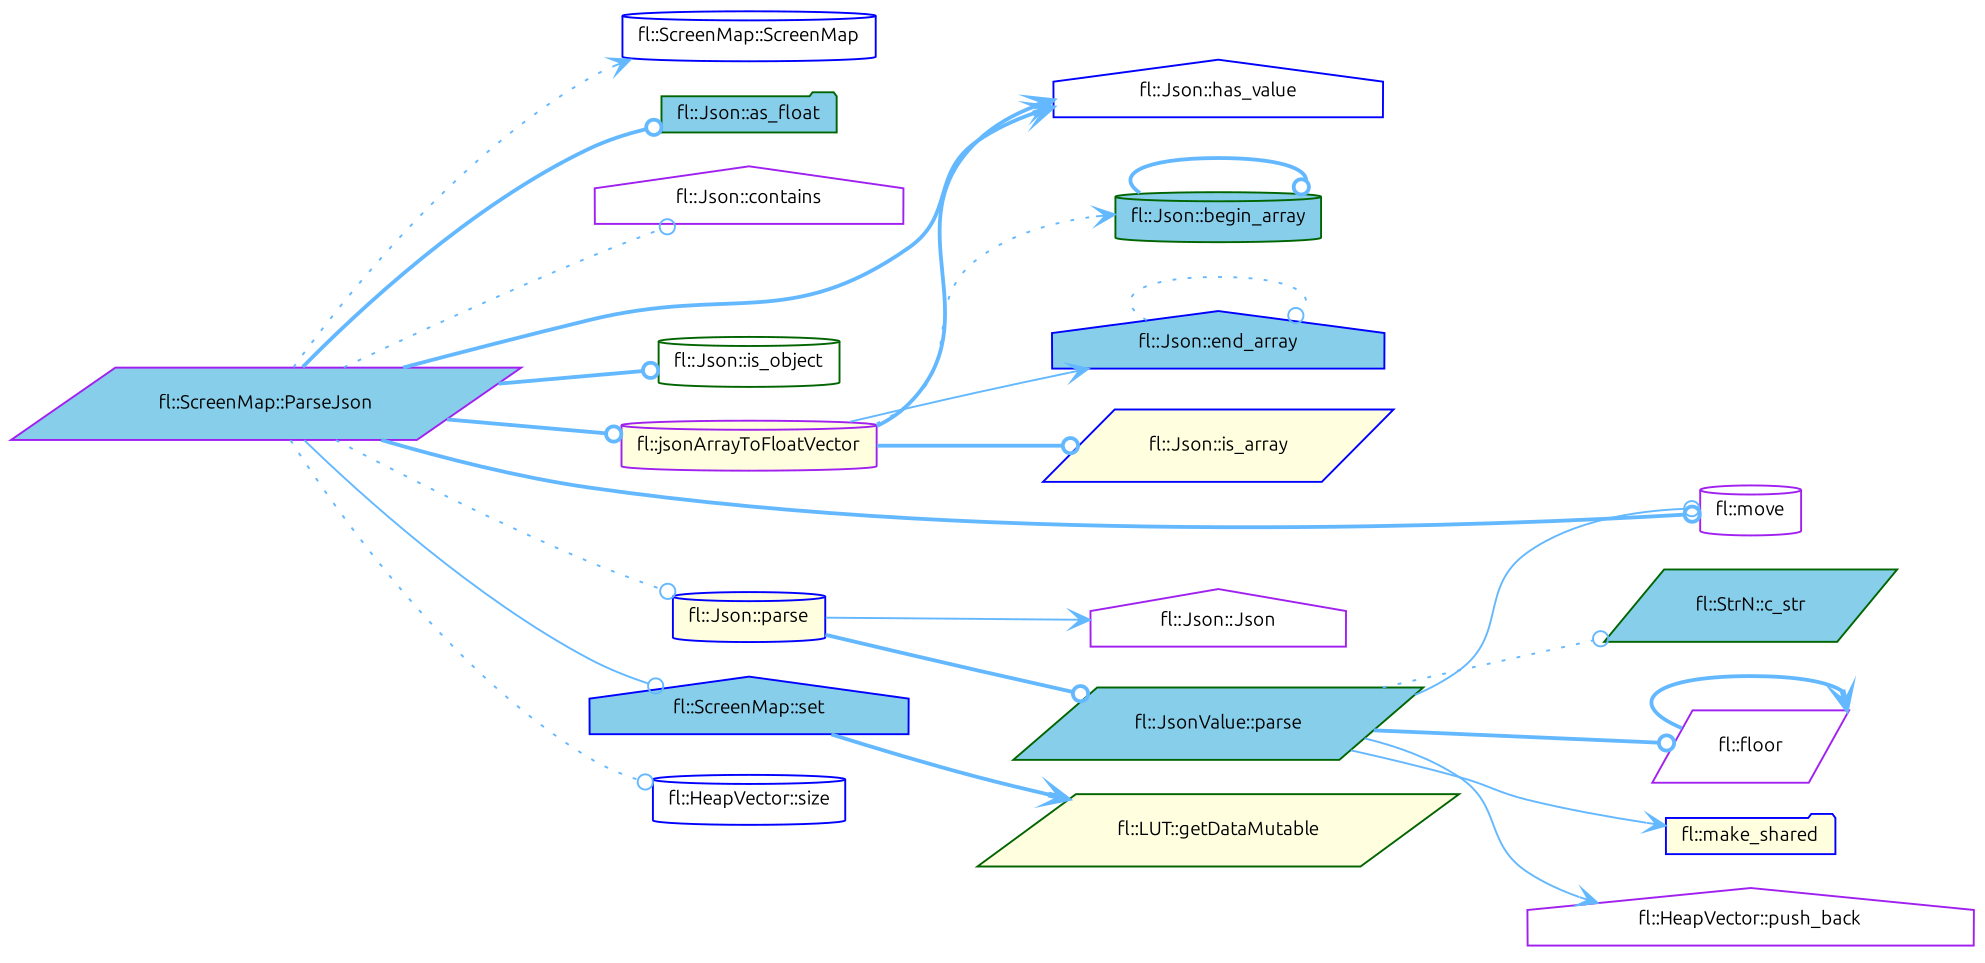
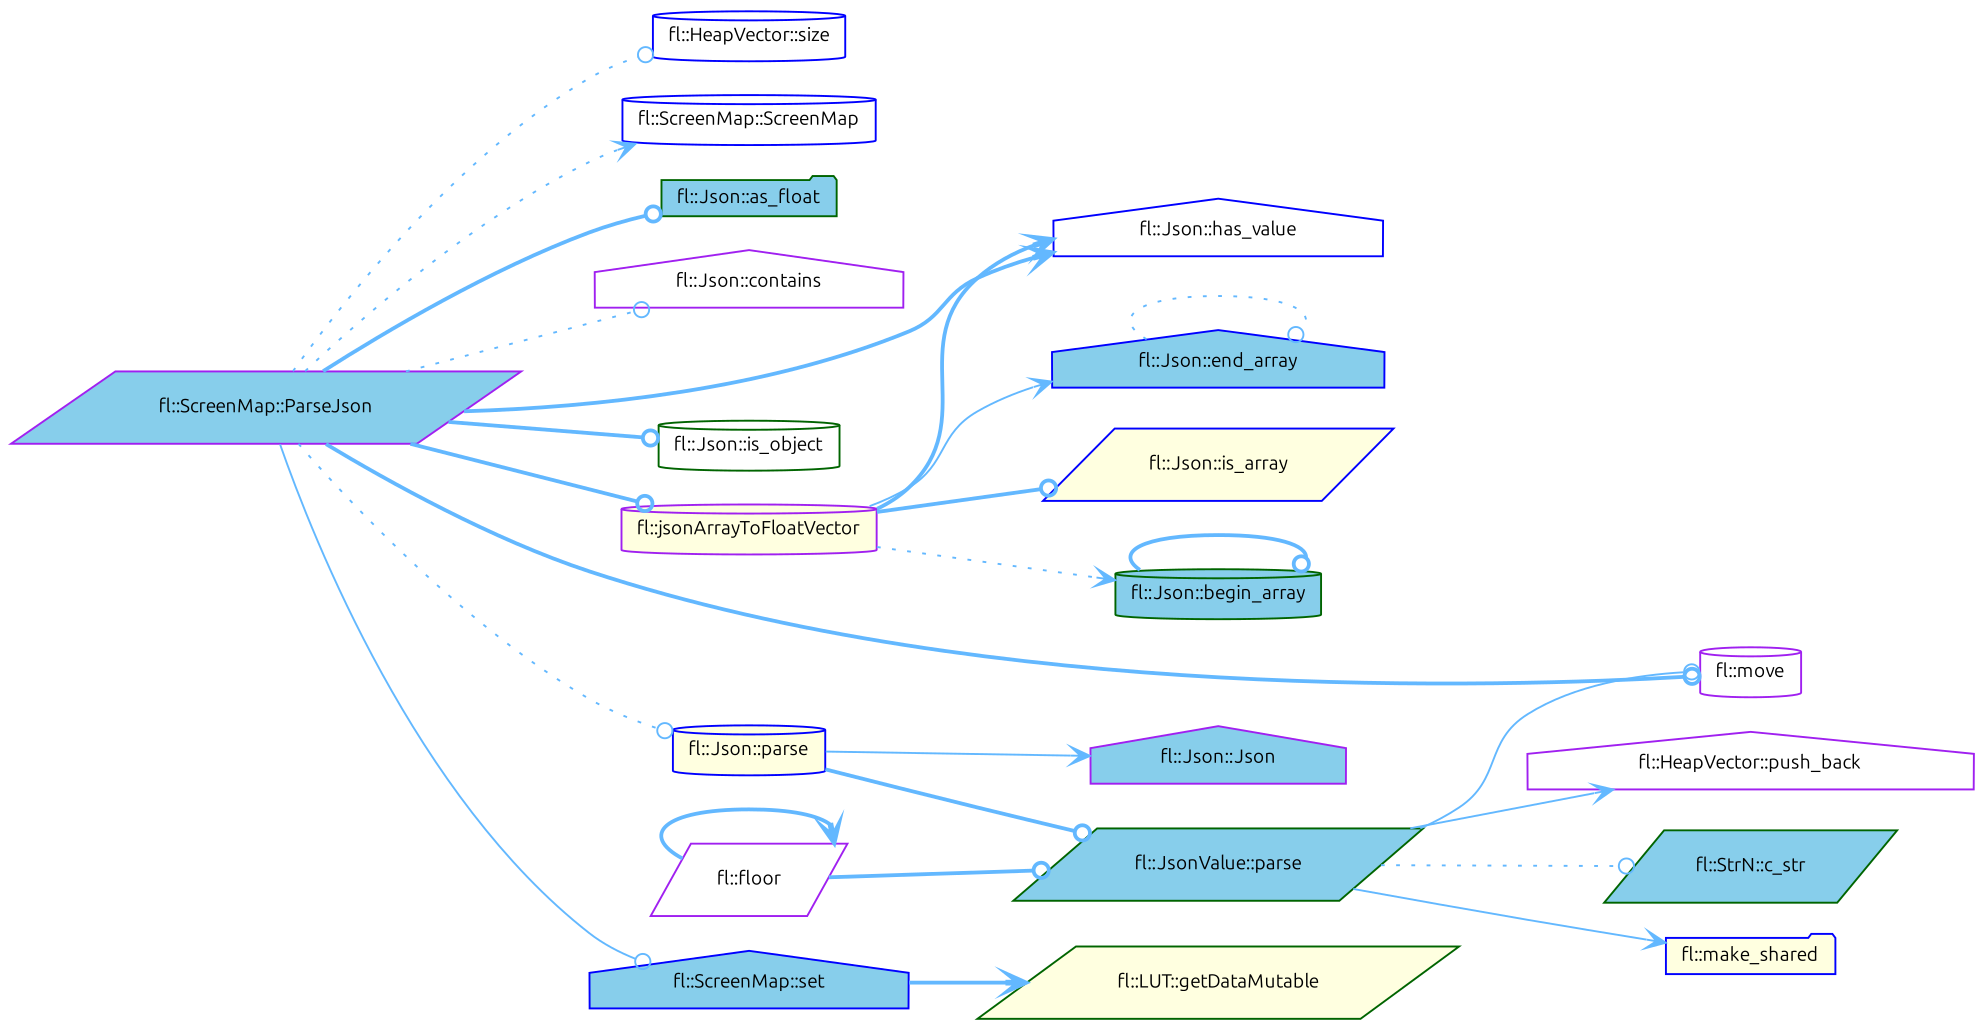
(1218, 621) -> (1218, 758)
(1516, 737) -> (931, 874)
